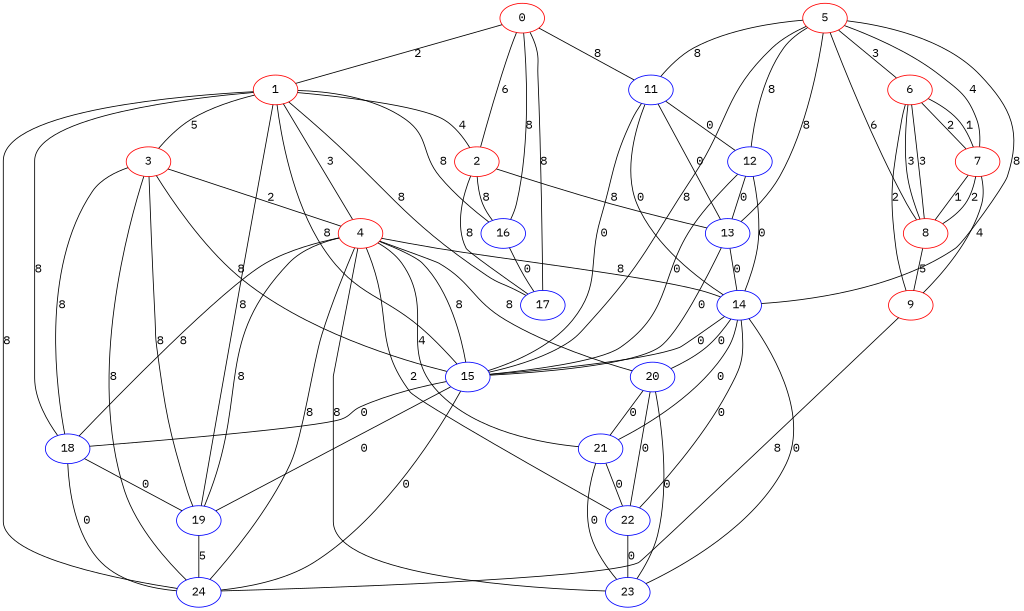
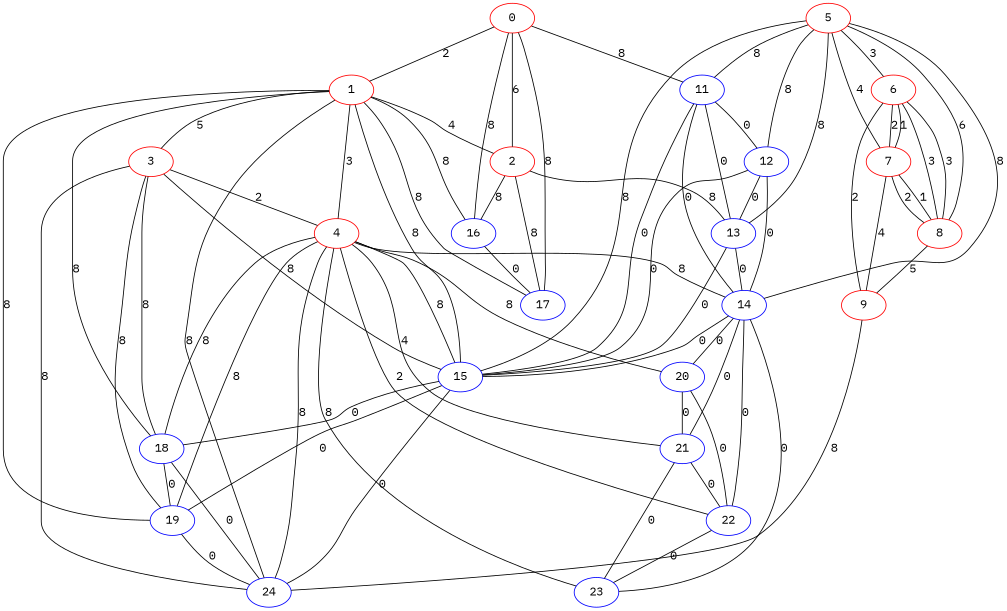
(663, 492) -> none
(203, 556) -> (212, 556)
